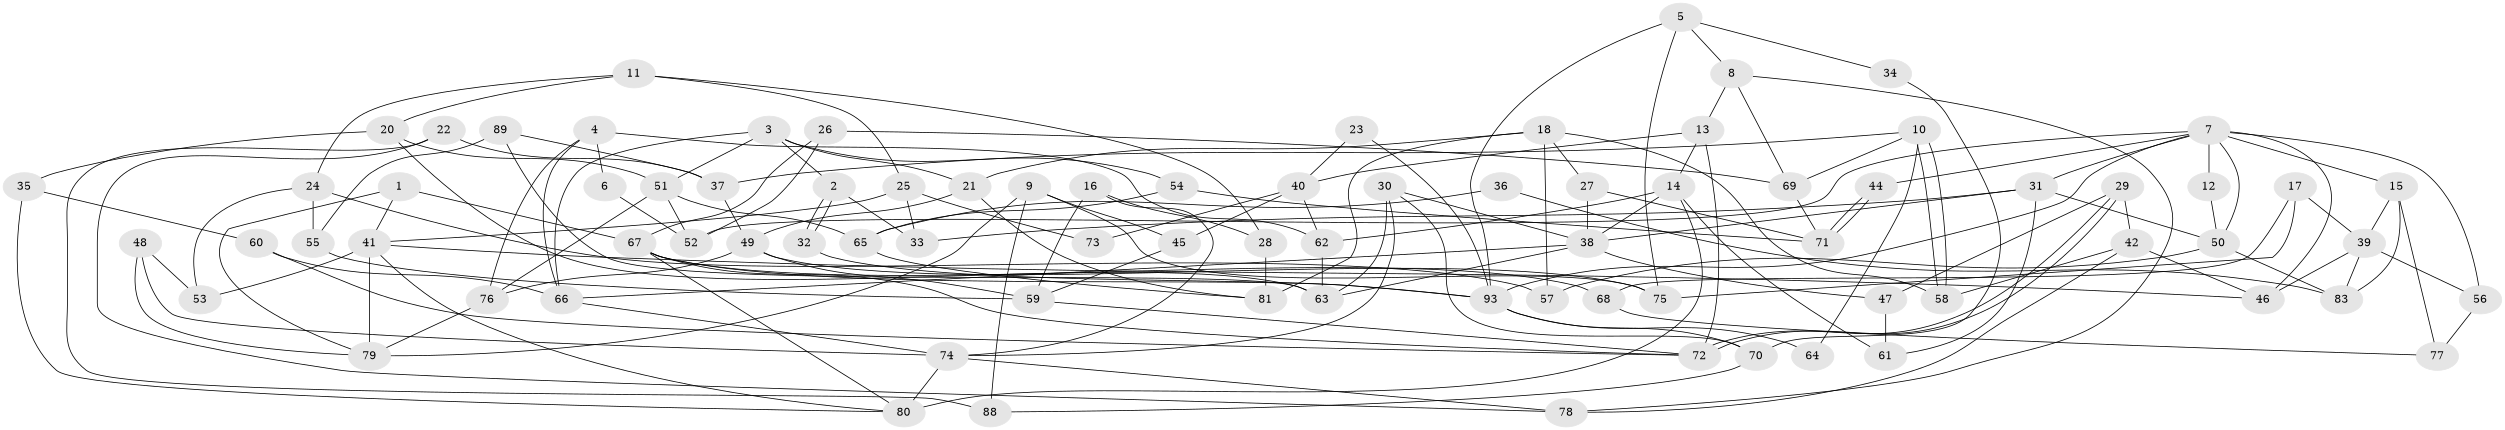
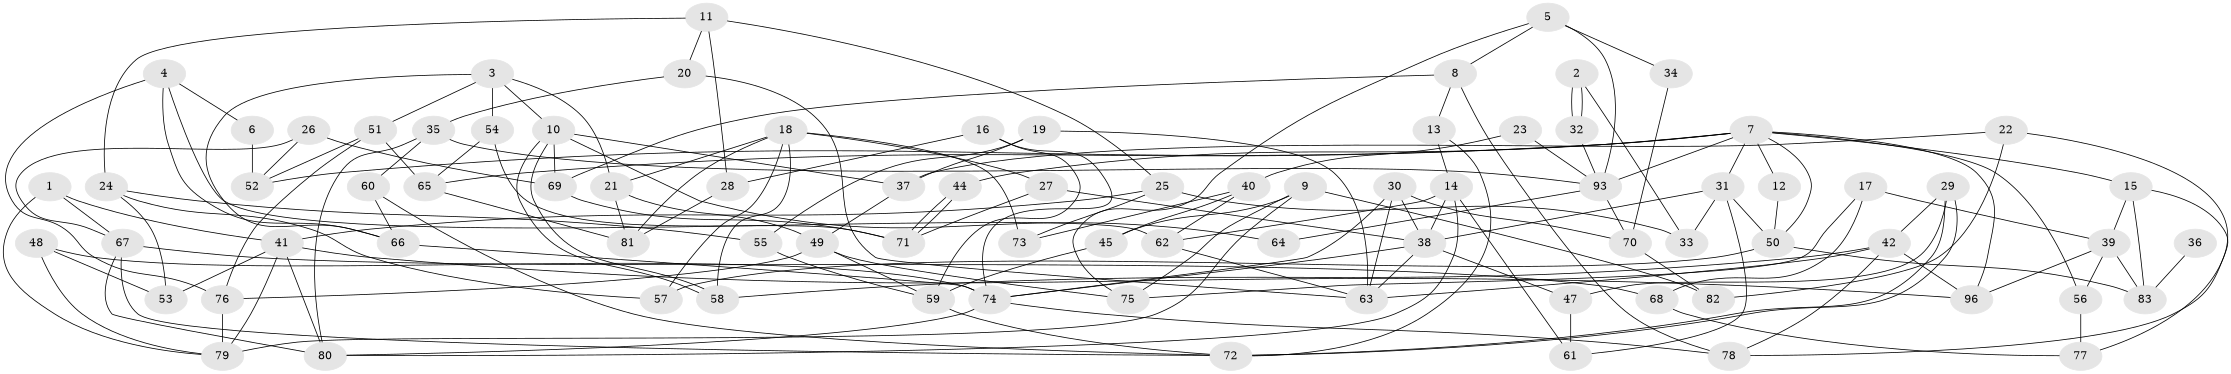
(501, 130) -> (1039, 130)
none -> (931, 152)
(506, 158) -> none
(802, 159) -> (527, 105)
(1454, 159) -> none
(1178, 204) -> (831, 156)
(1060, 282) -> (901, 171)
(853, 284) -> (1208, 273)
none -> (1508, 288)
(2263, 300) -> (1972, 300)
(990, 413) -> (1714, 300)
